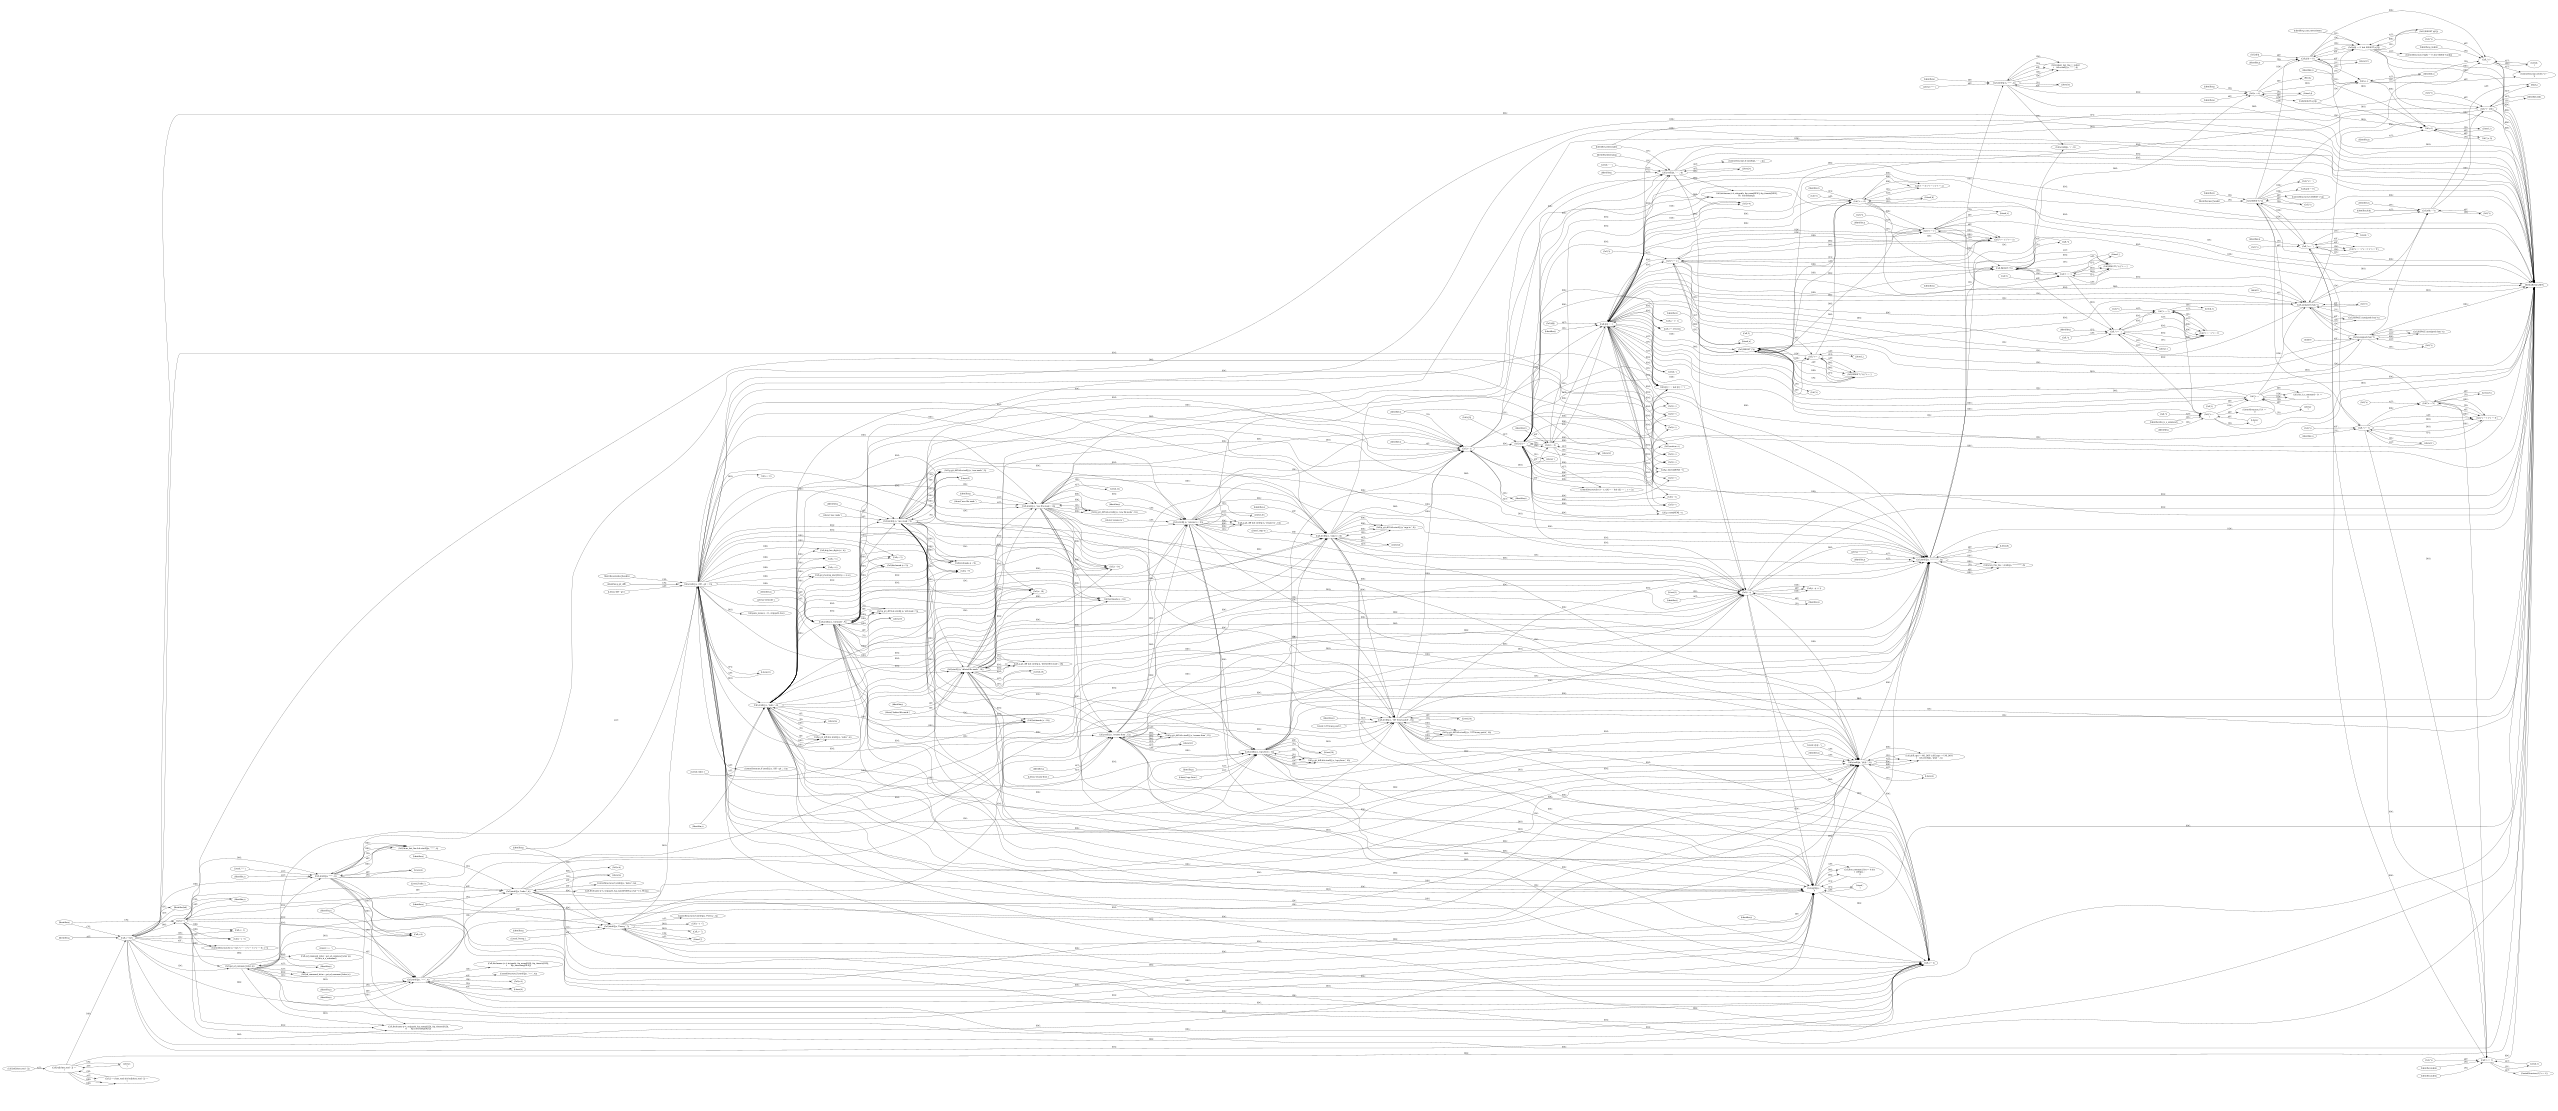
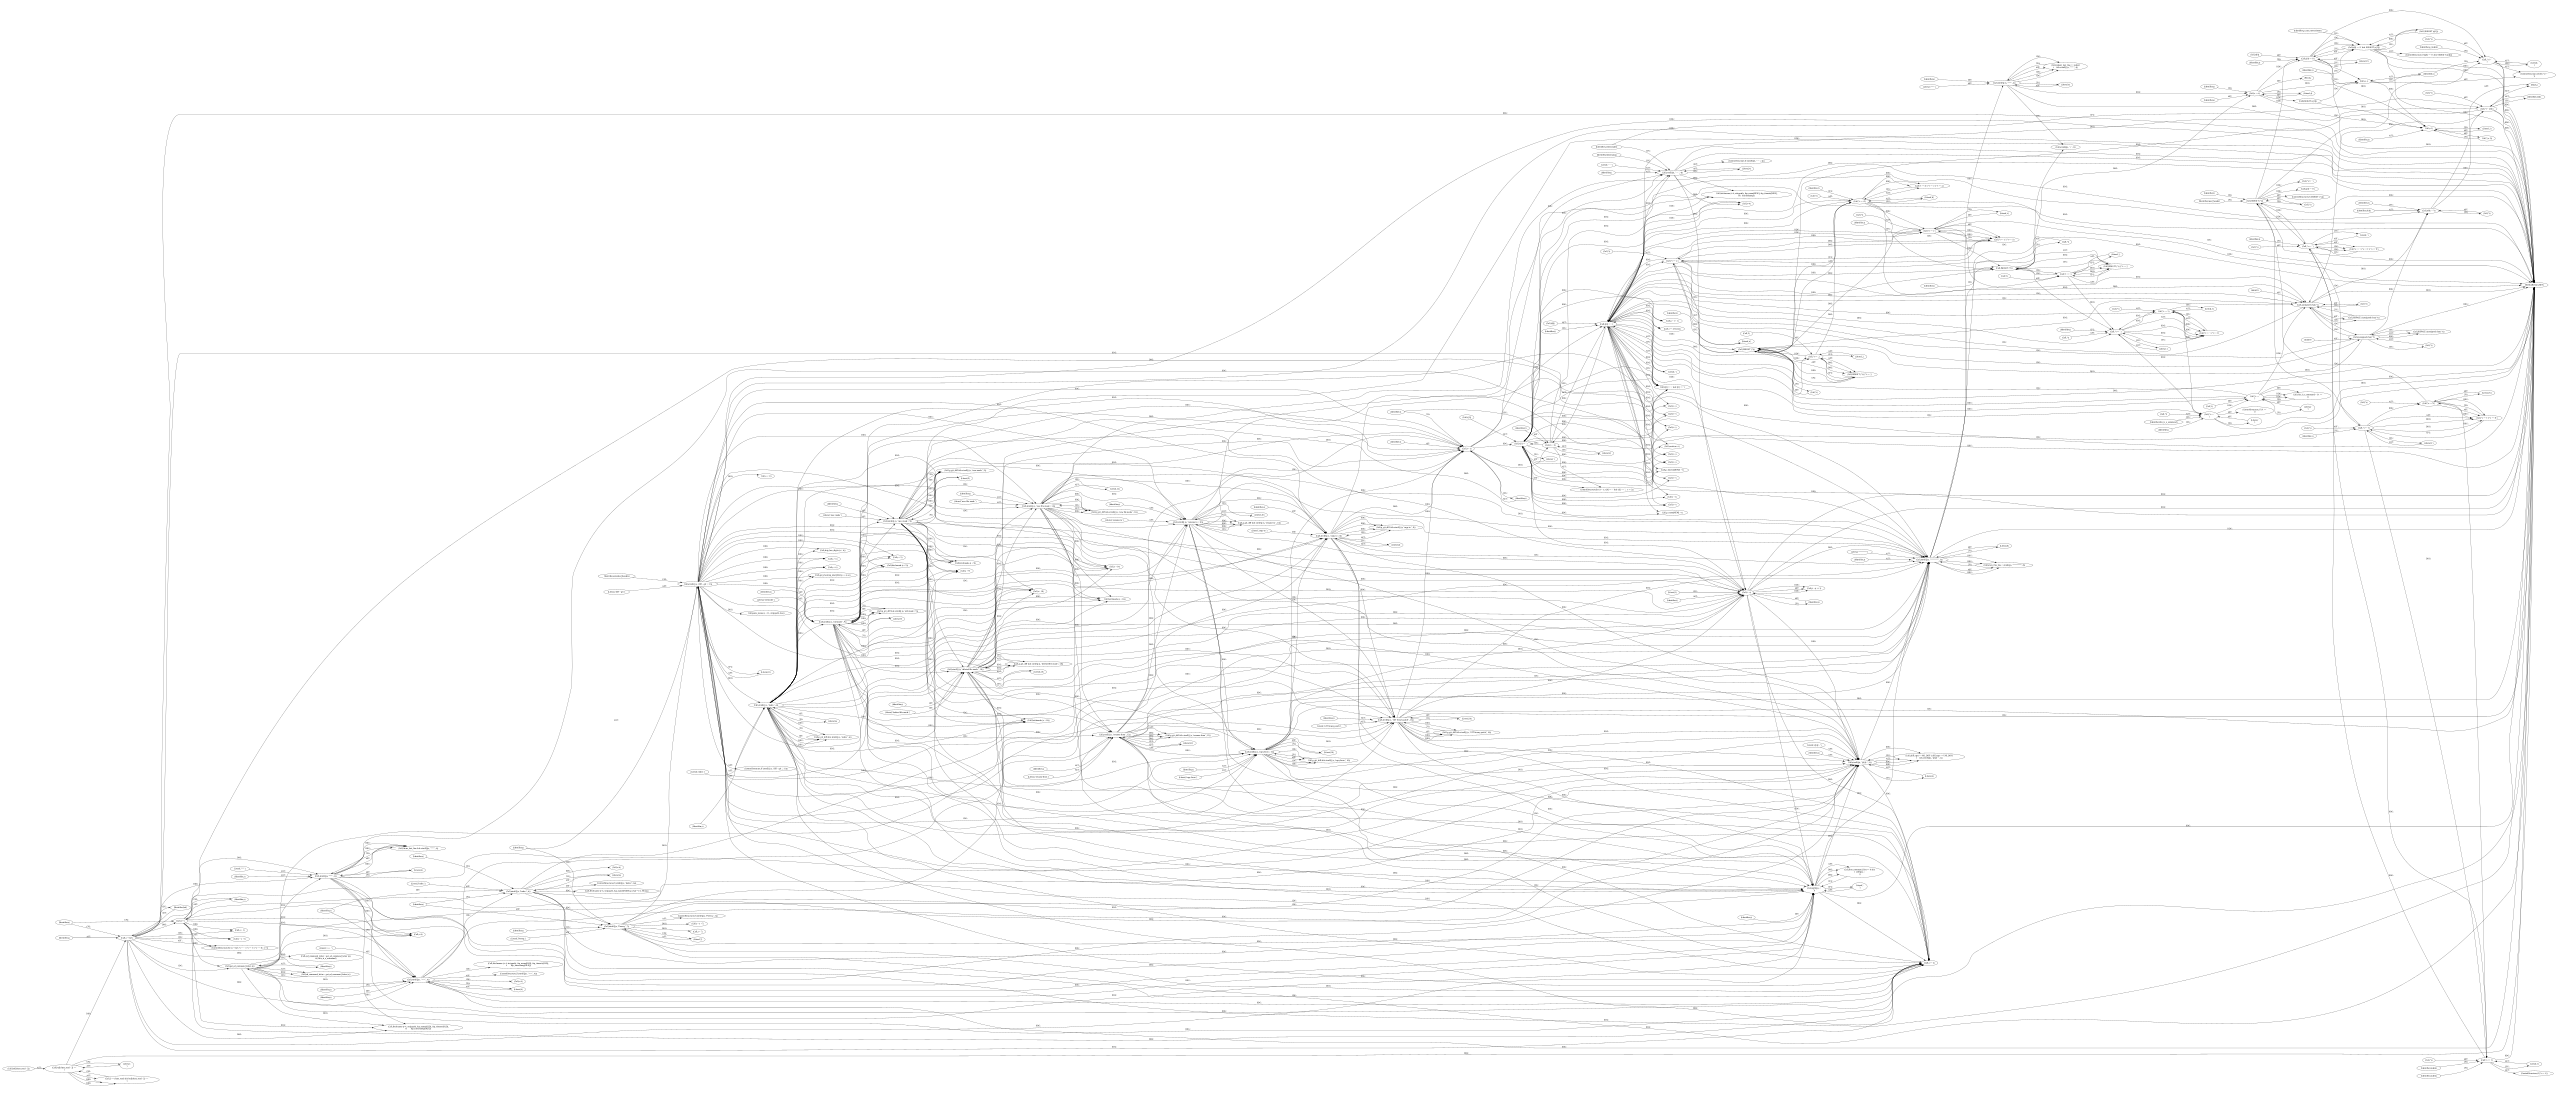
(1535, 447) -> none
(617, 584) -> none
